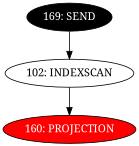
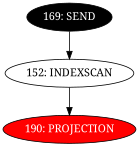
(69, 73) -> (69, 73)
(69, 129) -> (69, 129)
